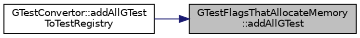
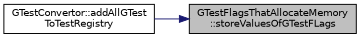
(273, 19) -> (273, 19)
